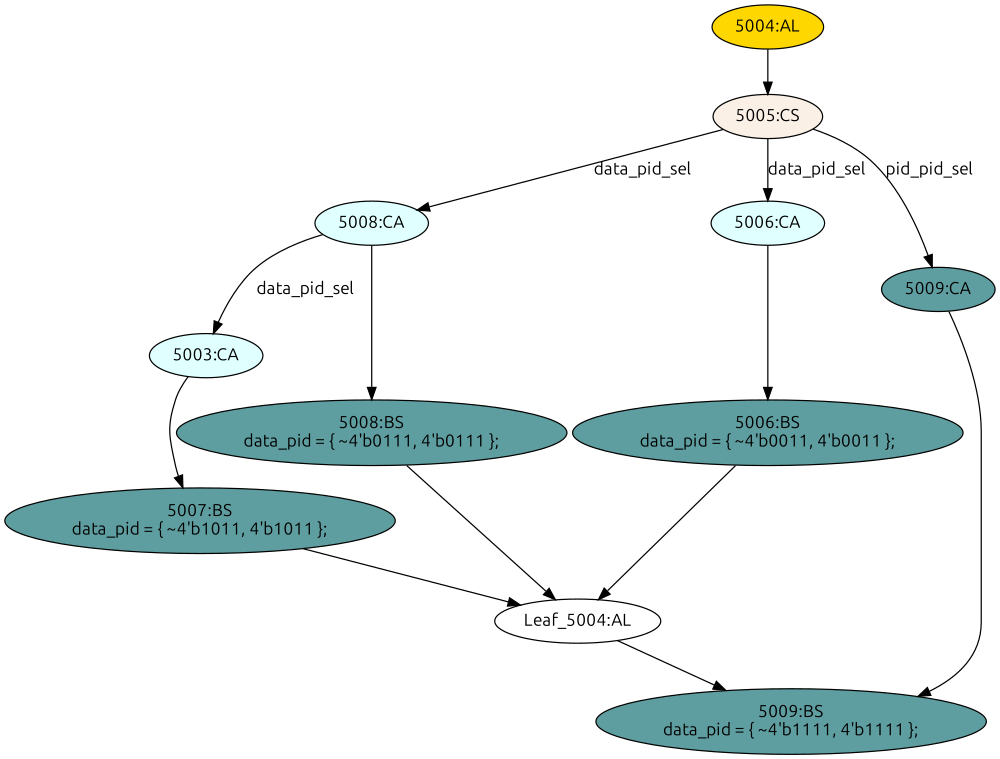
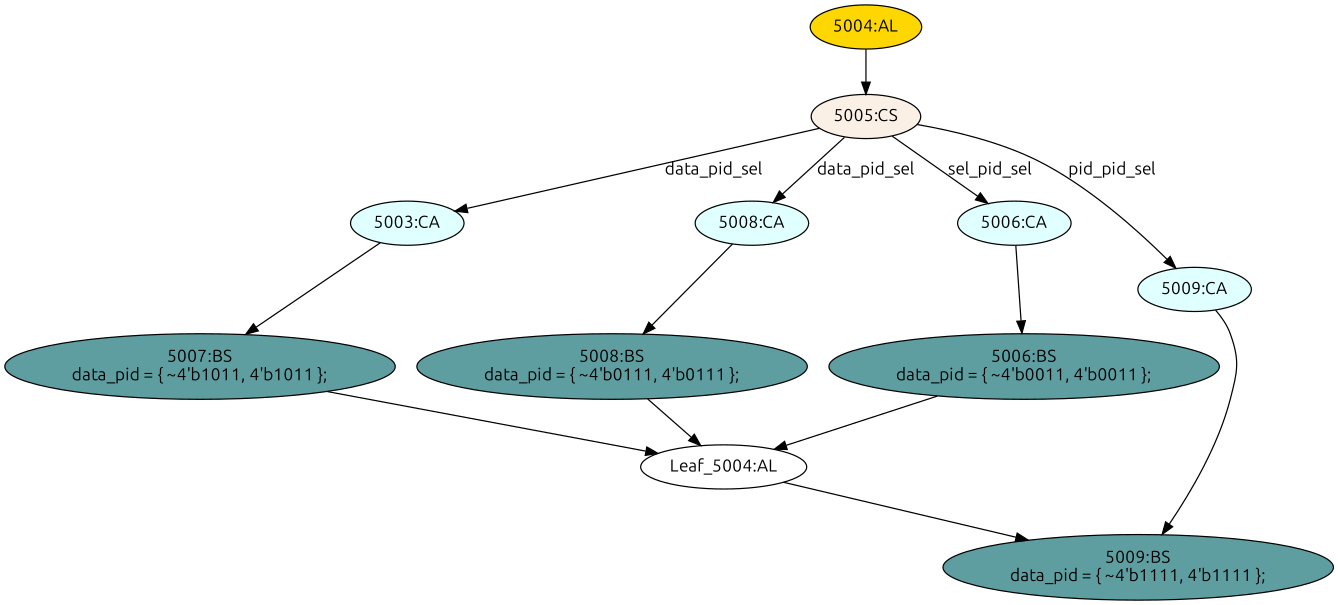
(817, 170) -> (990, 170)
(259, 265) -> (643, 168)
(938, 289) -> (1195, 289)
